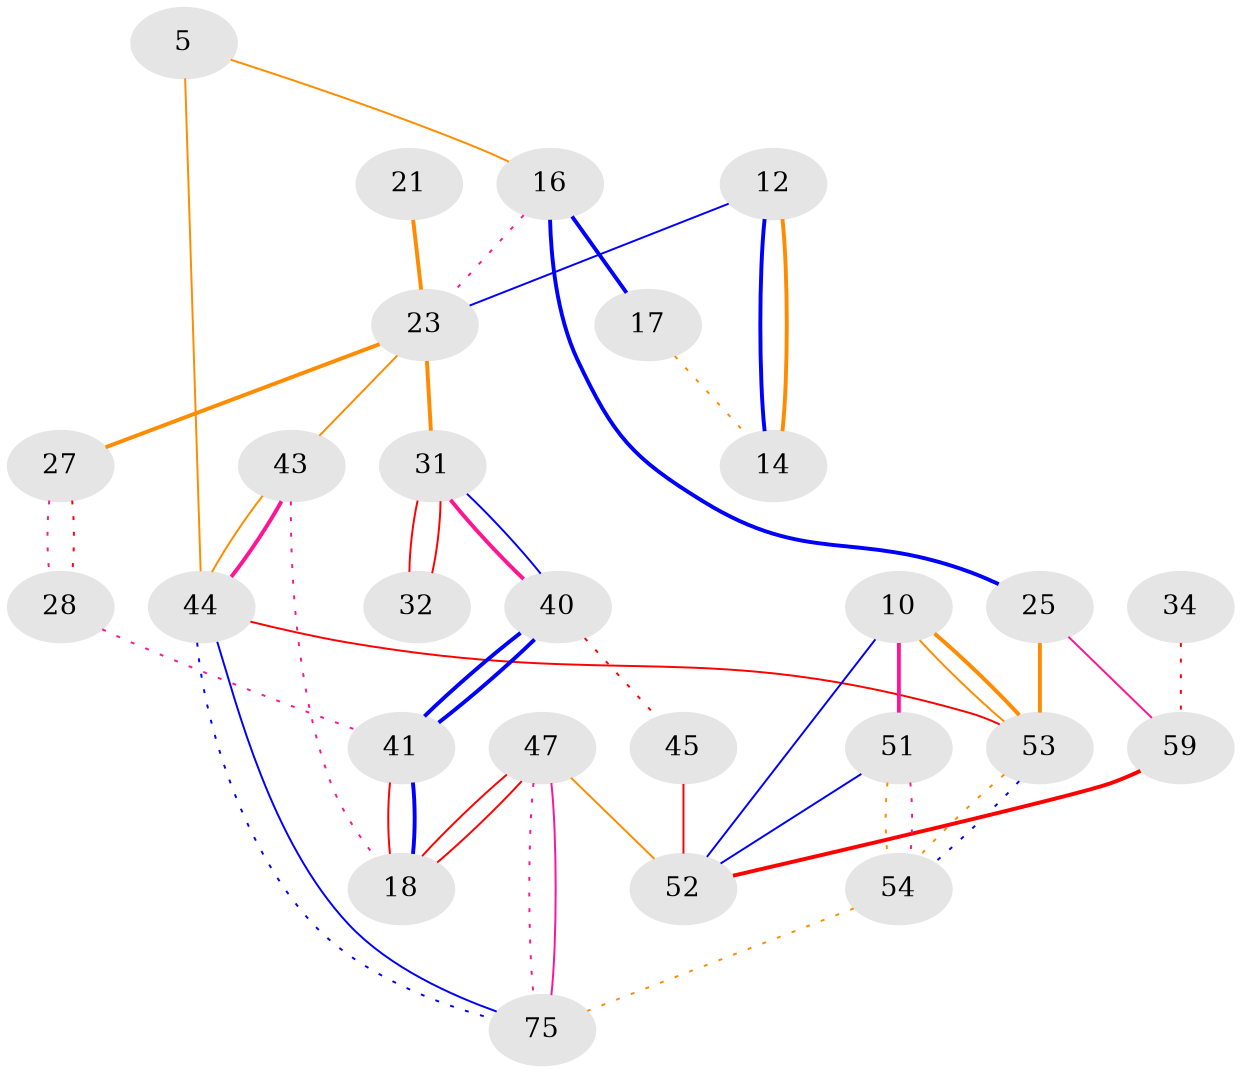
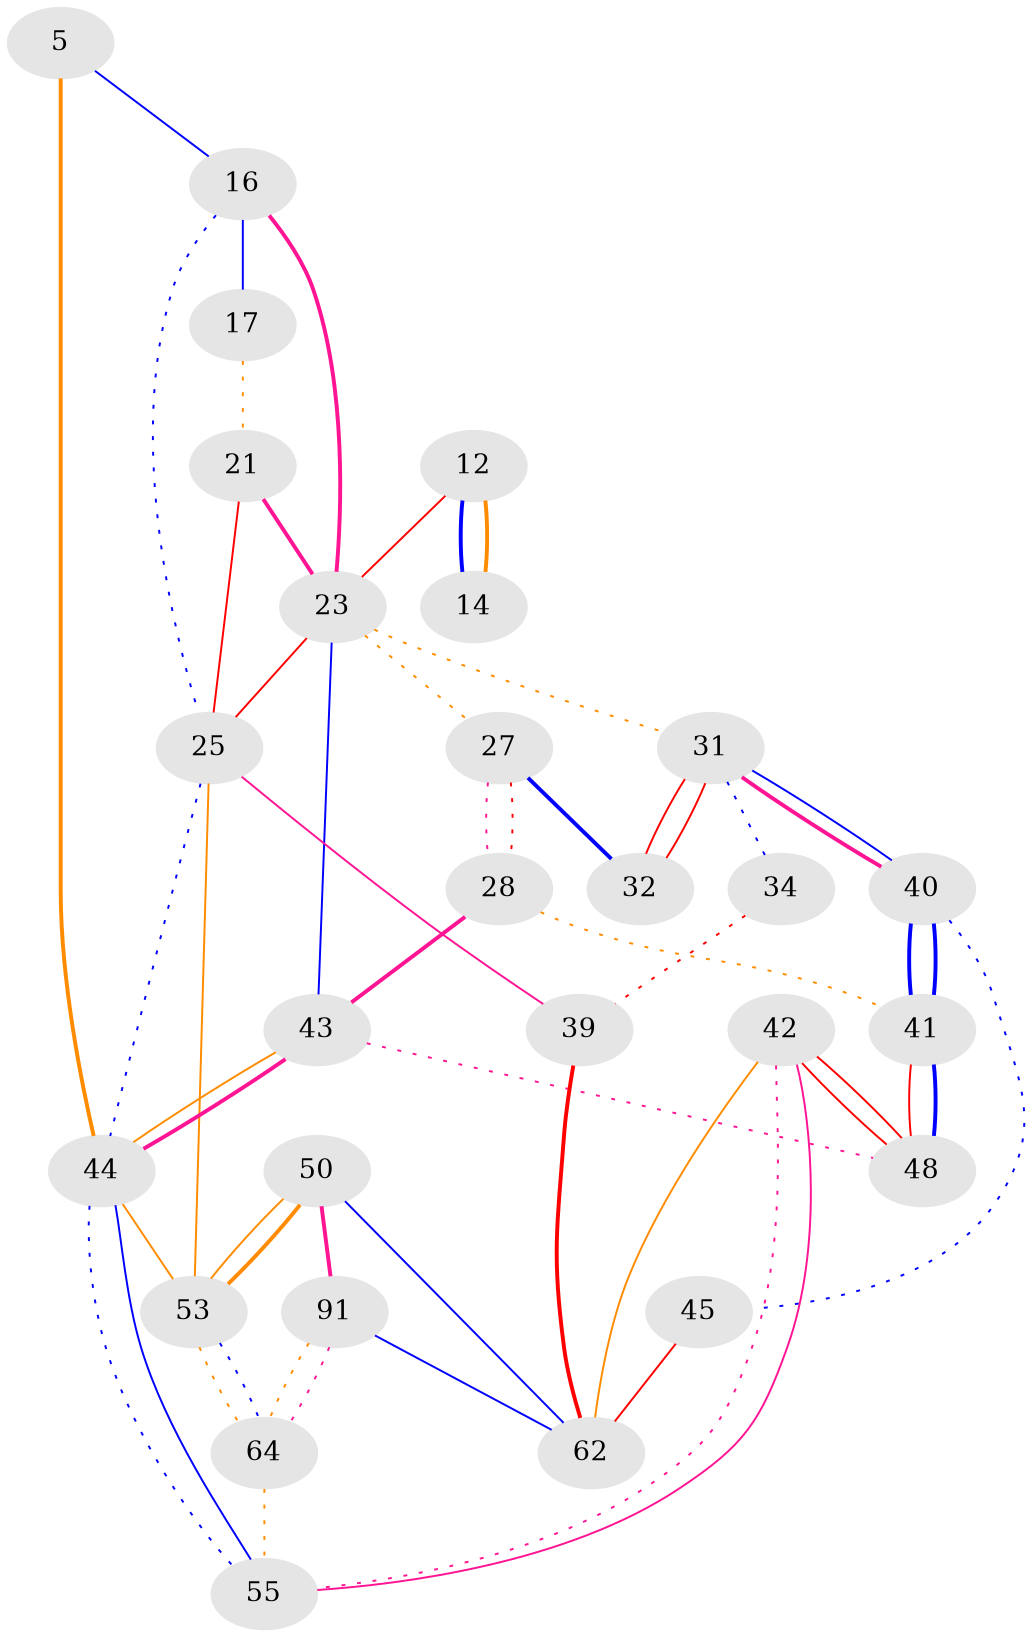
(371, 107) -> (152, 114)
(591, 243) -> (243, 255)
(612, 250) -> (404, 536)
(417, 255) -> (288, 537)
(488, 255) -> (334, 386)
(193, 325) -> (61, 609)
(243, 396) -> (416, 678)
(358, 396) -> (325, 819)
(429, 396) -> (517, 685)
(711, 396) -> (243, 396)
(692, 494) -> (154, 460)
none -> (226, 607)
(899, 607) -> (317, 1171)
(627, 666) -> (148, 1242)
none -> (271, 678)
(621, 678) -> (1003, 1189)
(1040, 678) -> (202, 1030)
(247, 689) -> (711, 960)
(542, 748) -> (781, 1030)
(899, 748) -> (335, 1312)
(1181, 748) -> (580, 1030)
none -> (570, 818)
none -> (746, 819)
(401, 889) -> (922, 1171)
(683, 889) -> (591, 1453)
(899, 889) -> (264, 1453)
none -> (155, 960)
none -> (408, 960)
(542, 1030) -> (264, 1594)
